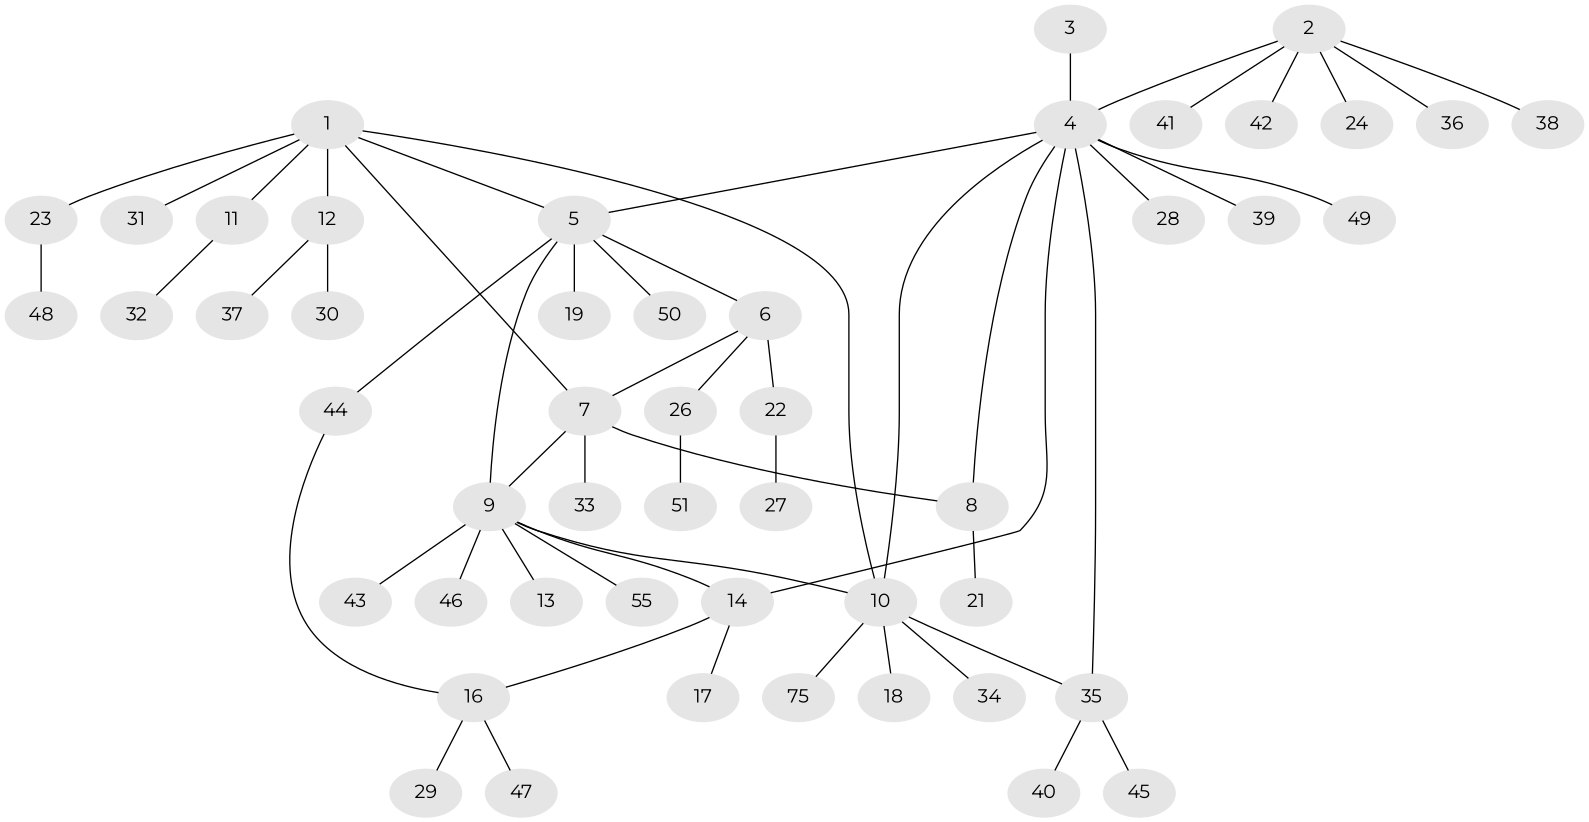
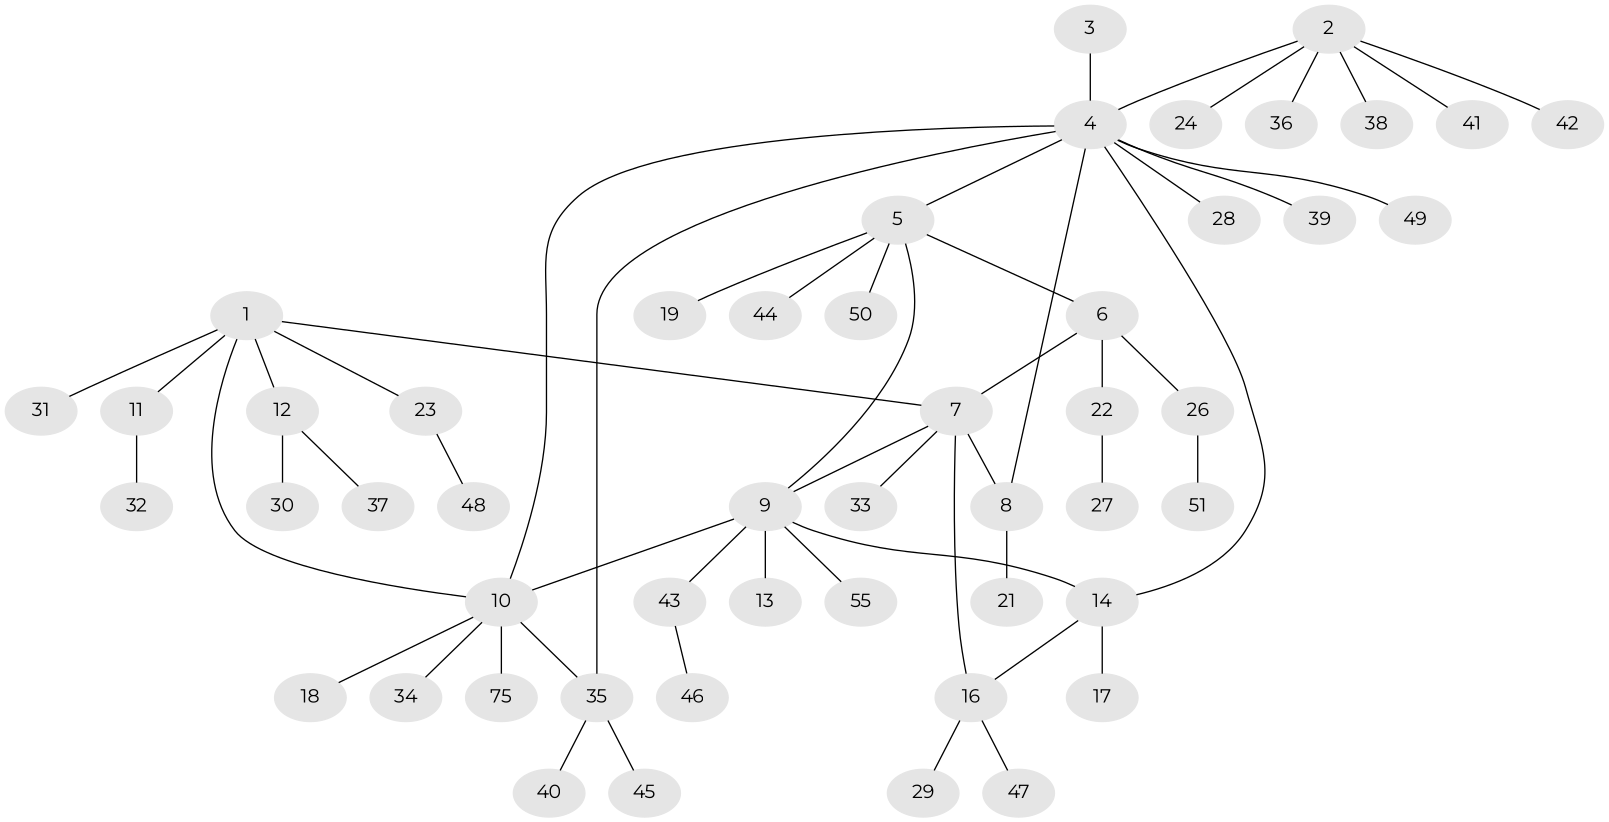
(451, 173) -> none
(470, 555) -> (681, 650)
(297, 603) -> (955, 543)
